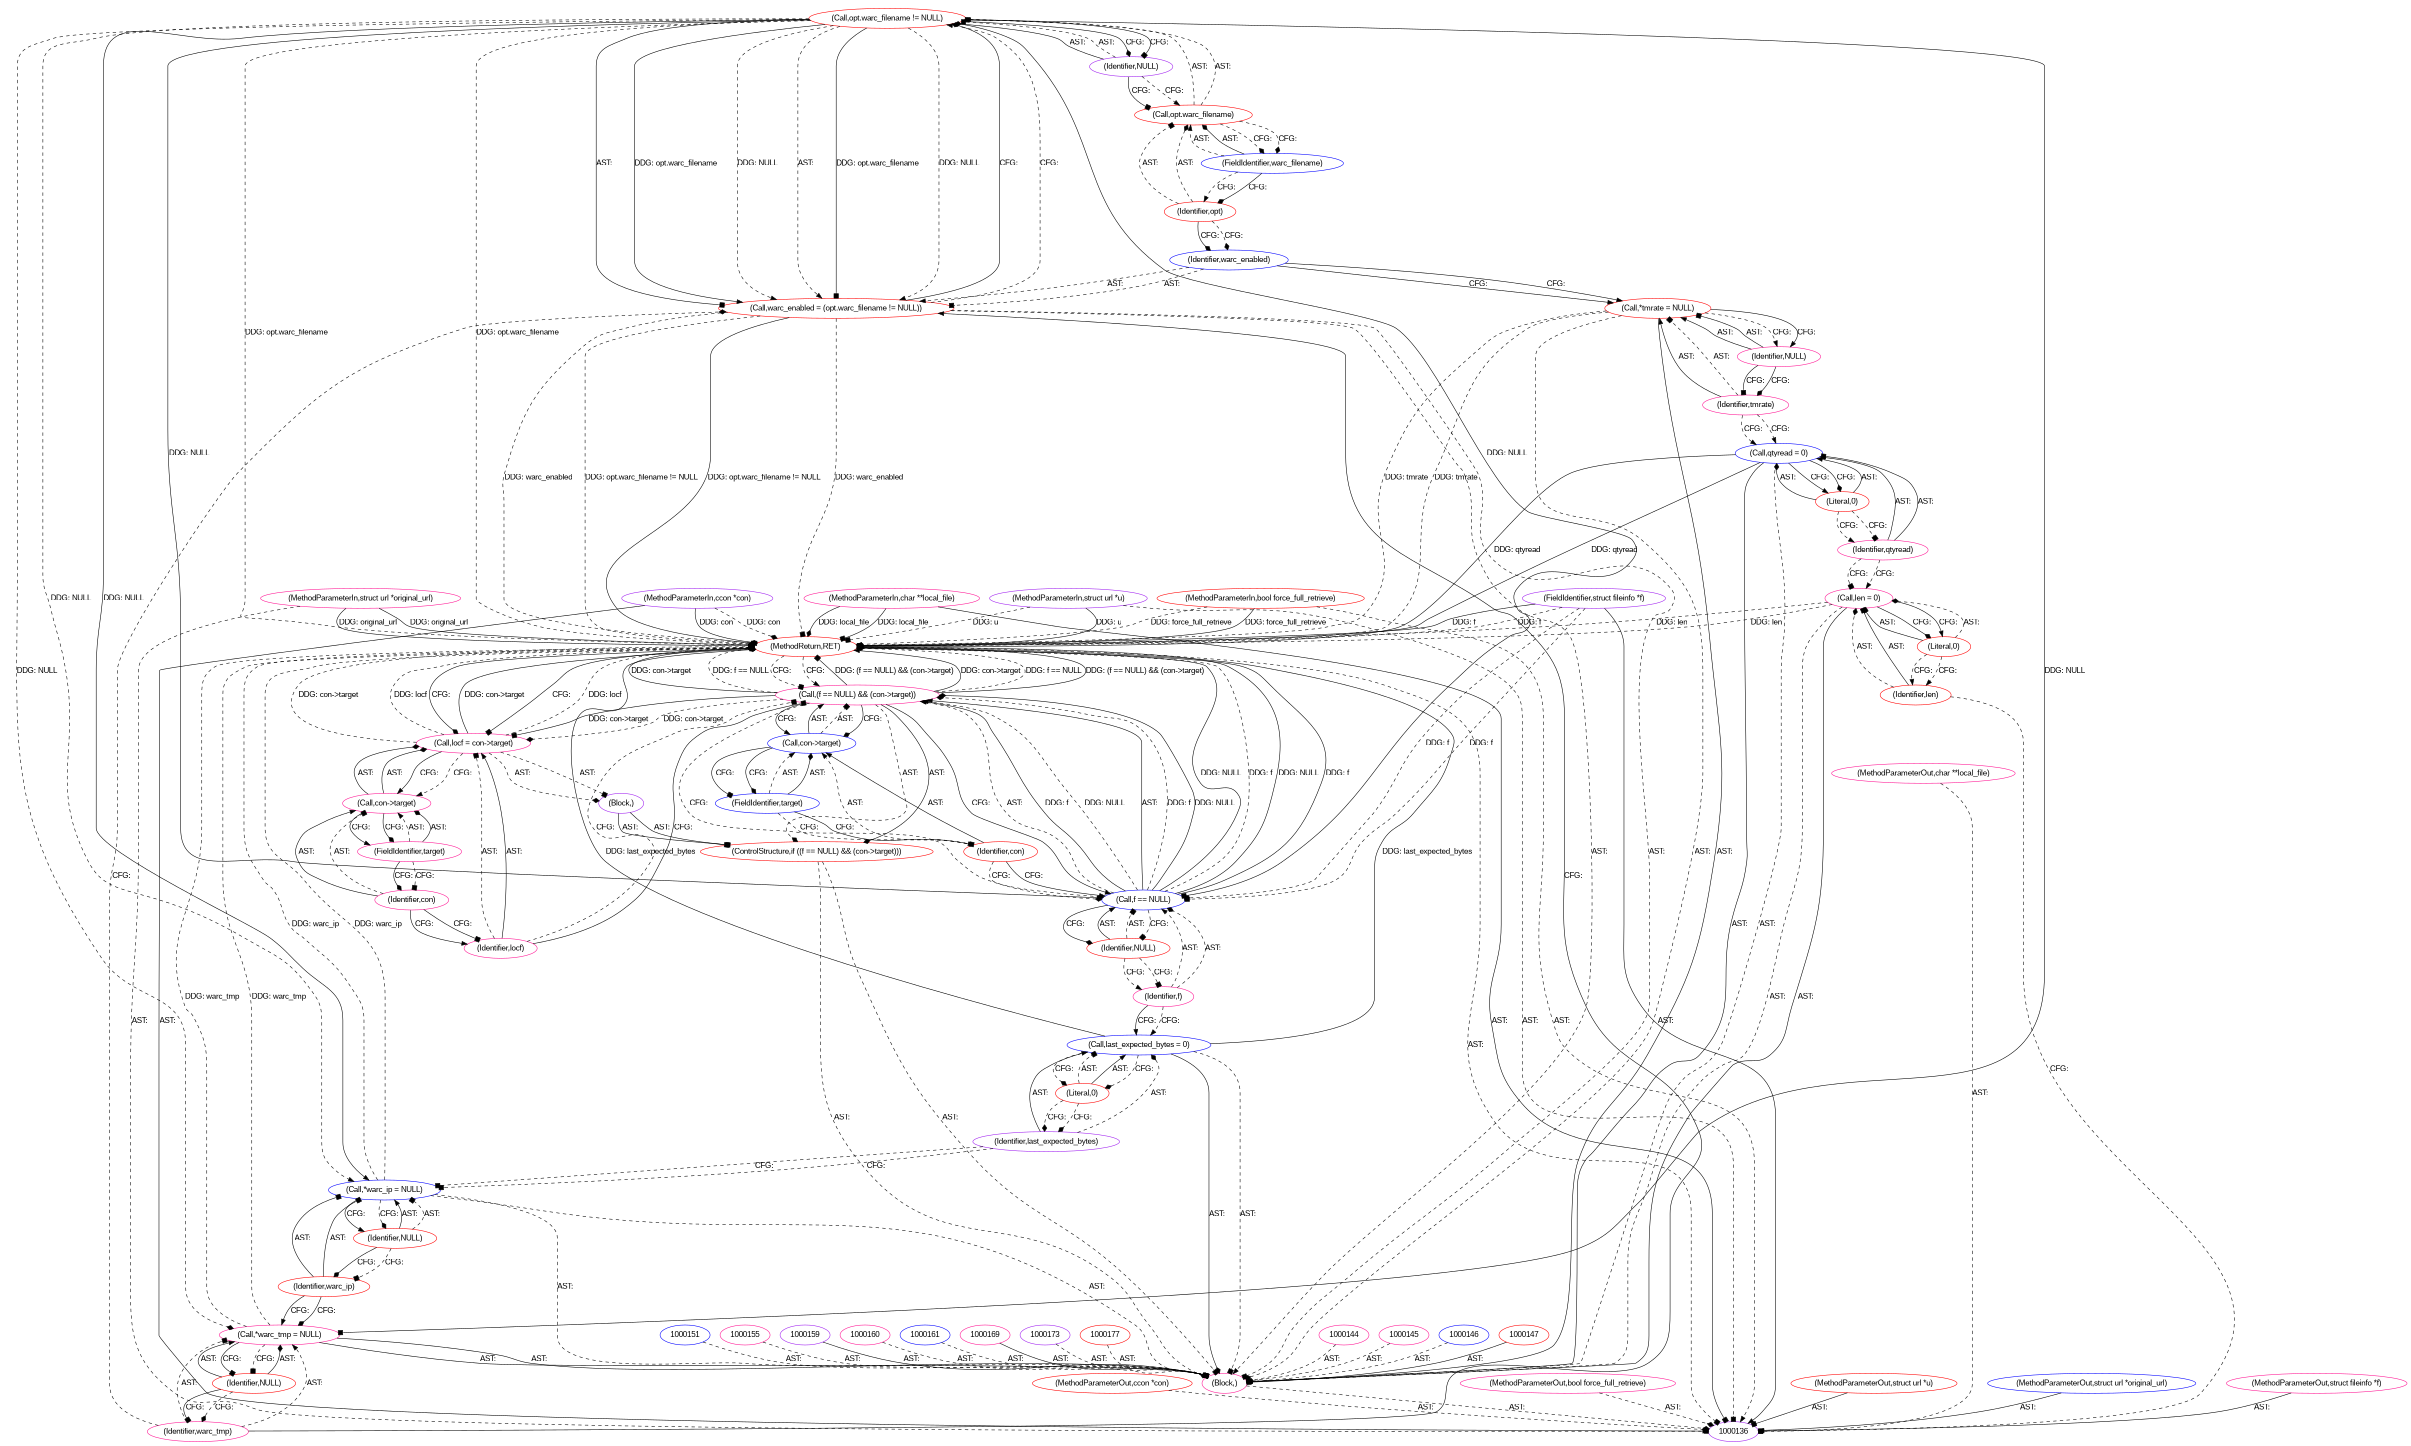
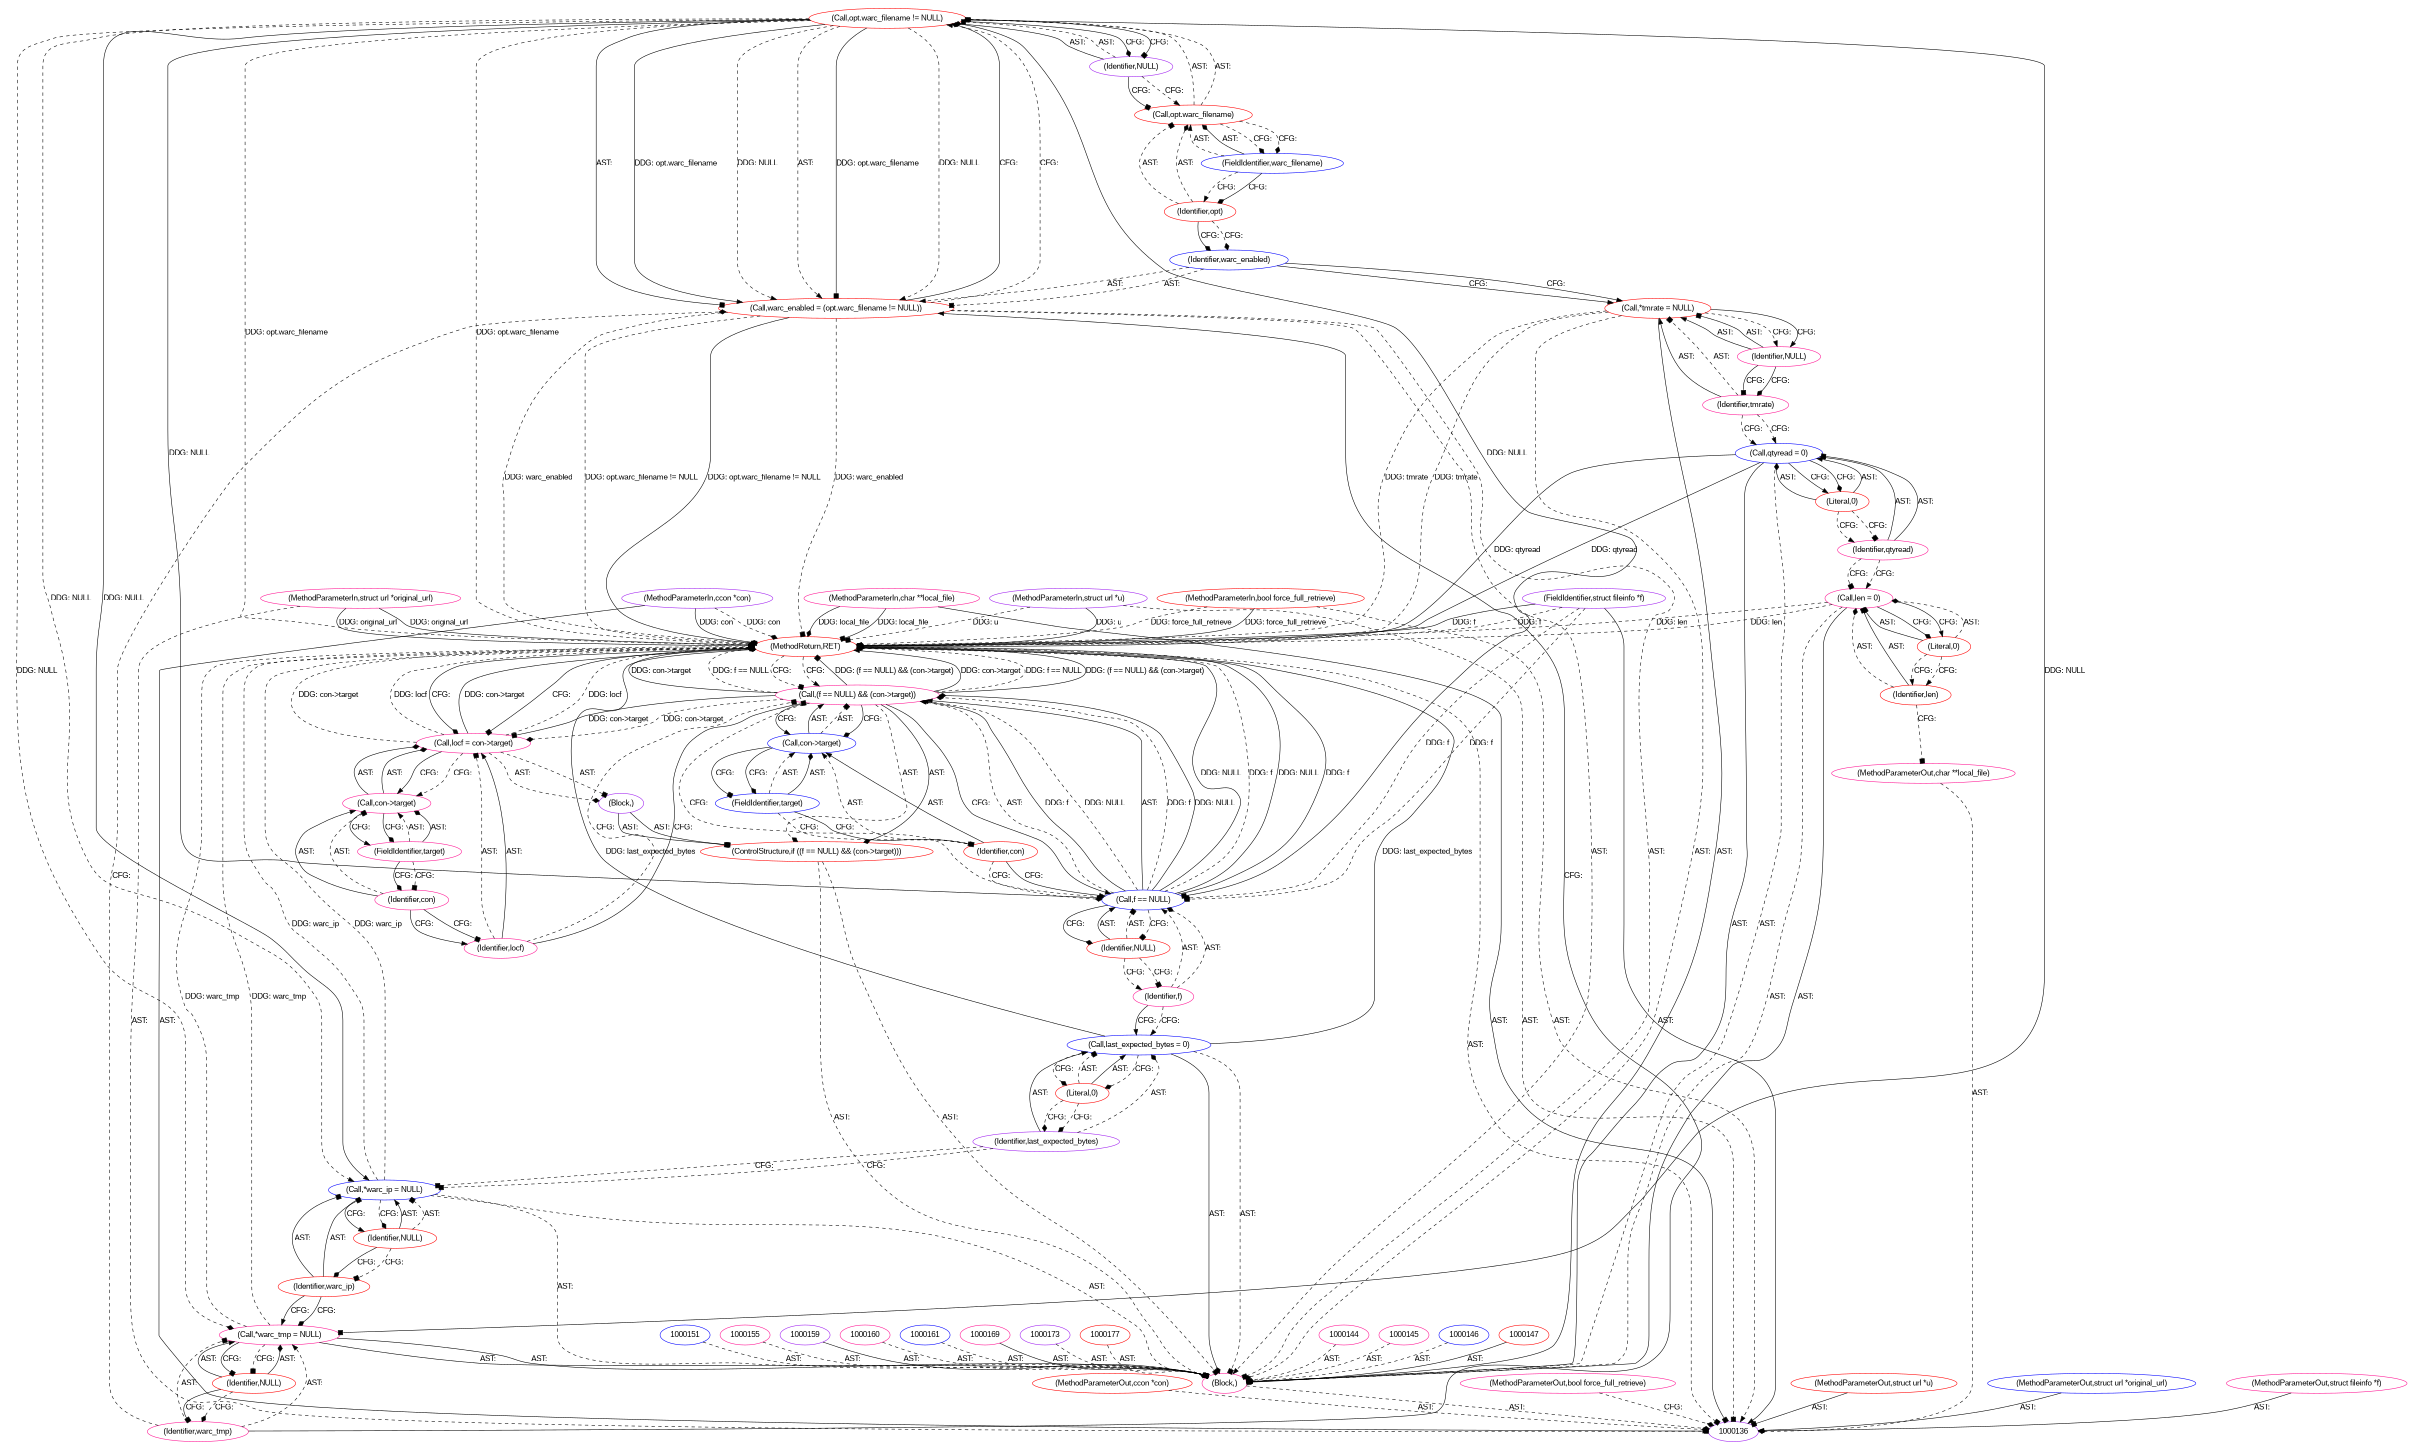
(1972, 1189) -> (1972, 1189)
(2184, 1225) -> (1919, 731)
(1674, 1408) -> (1674, 1408)
